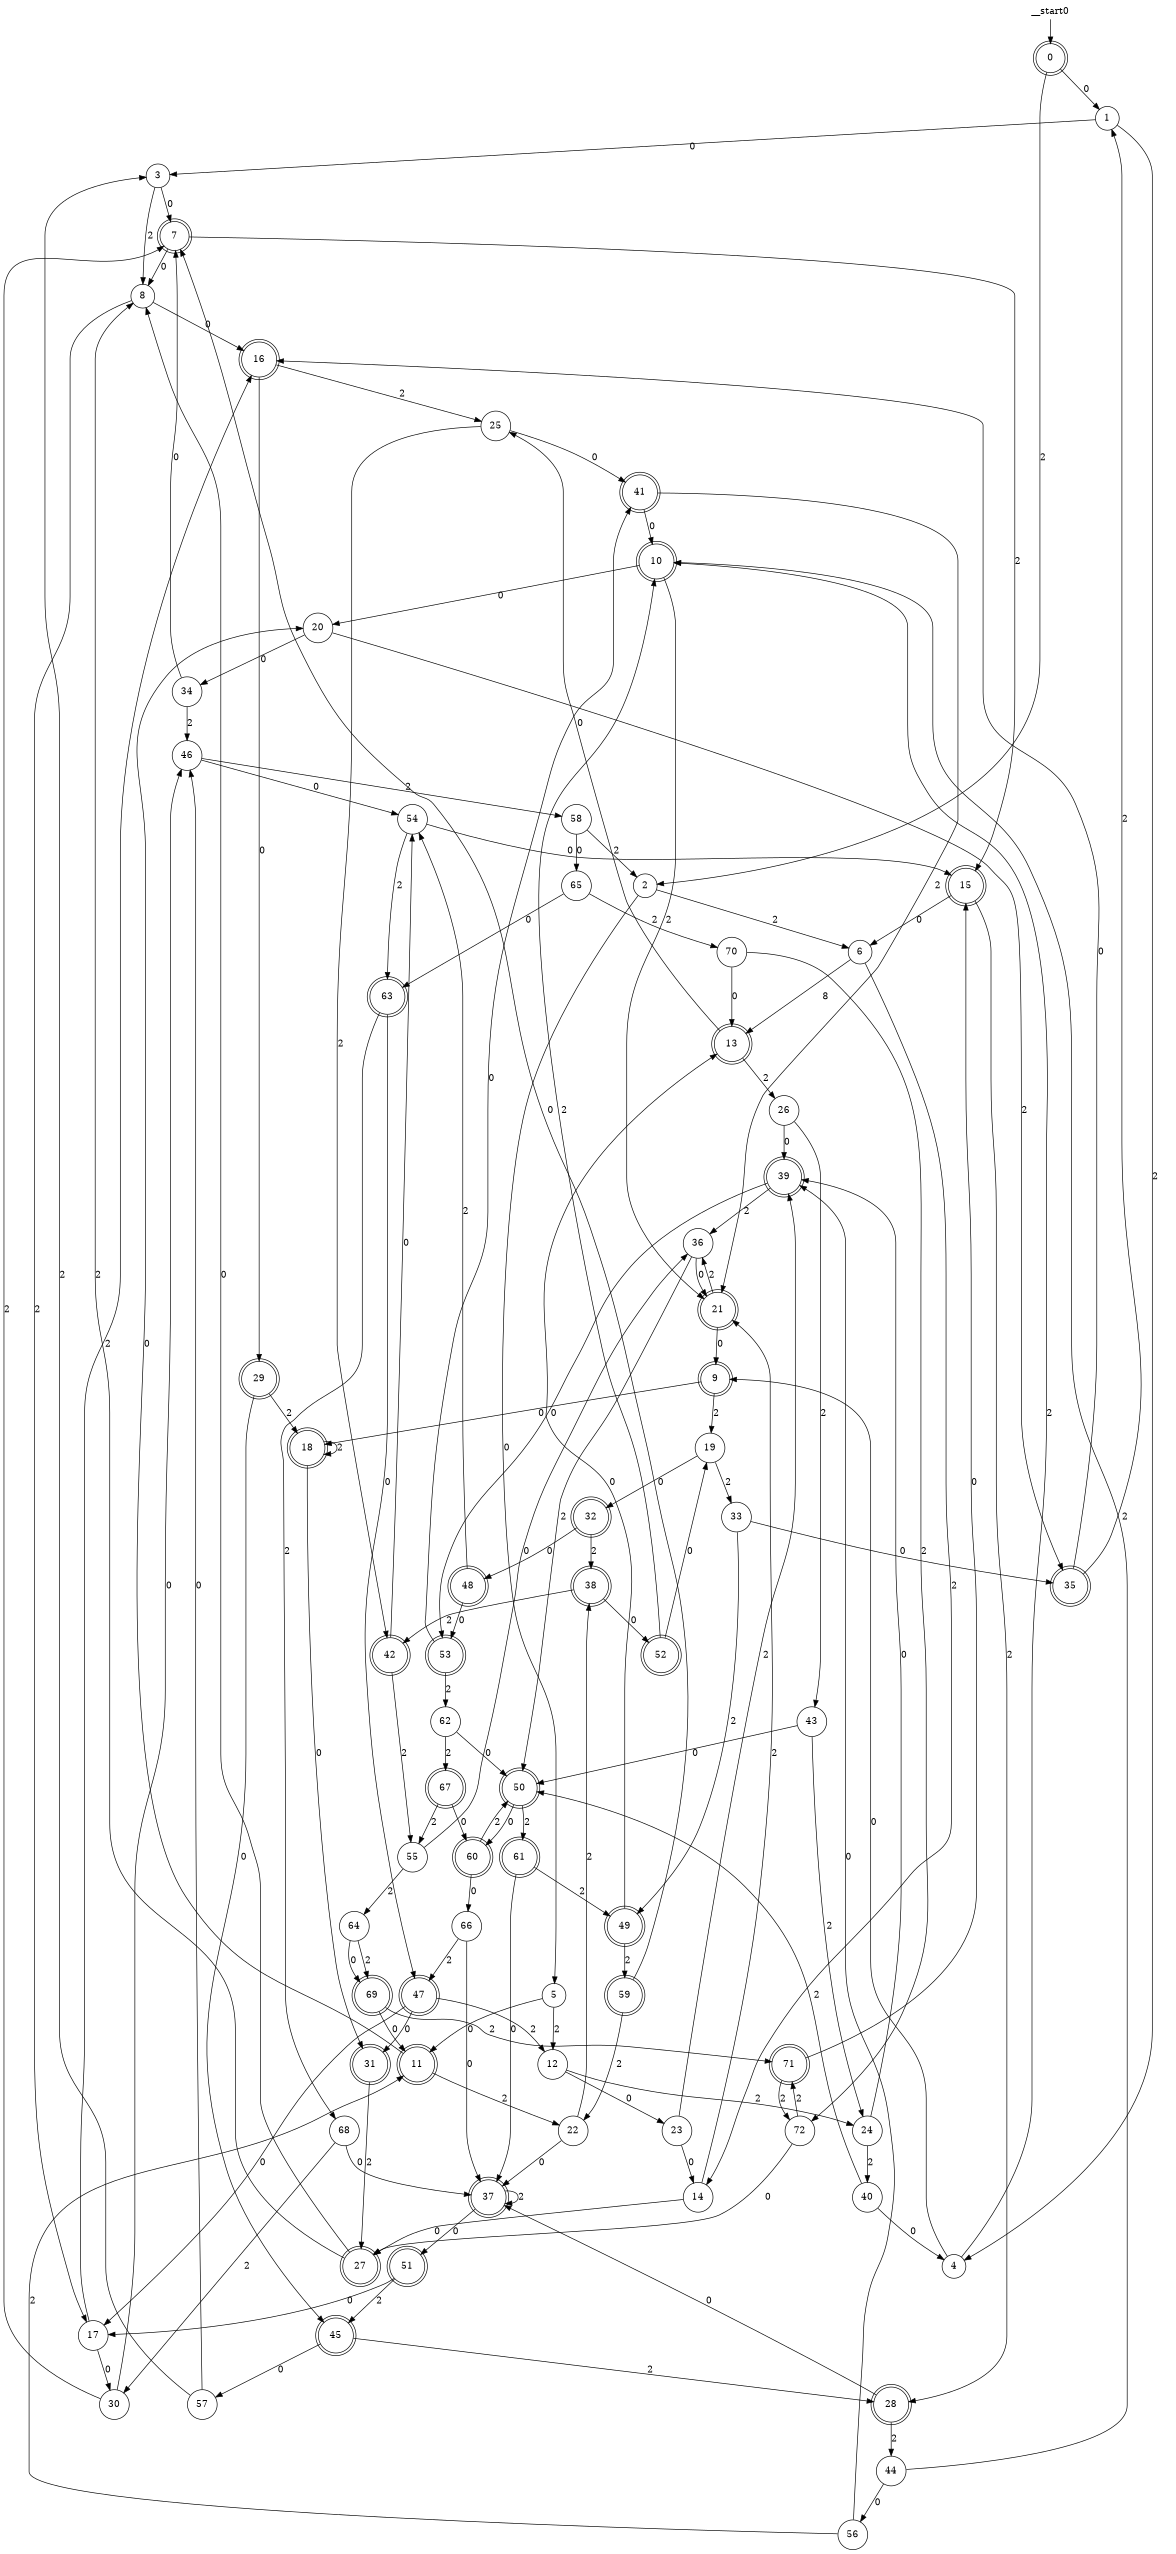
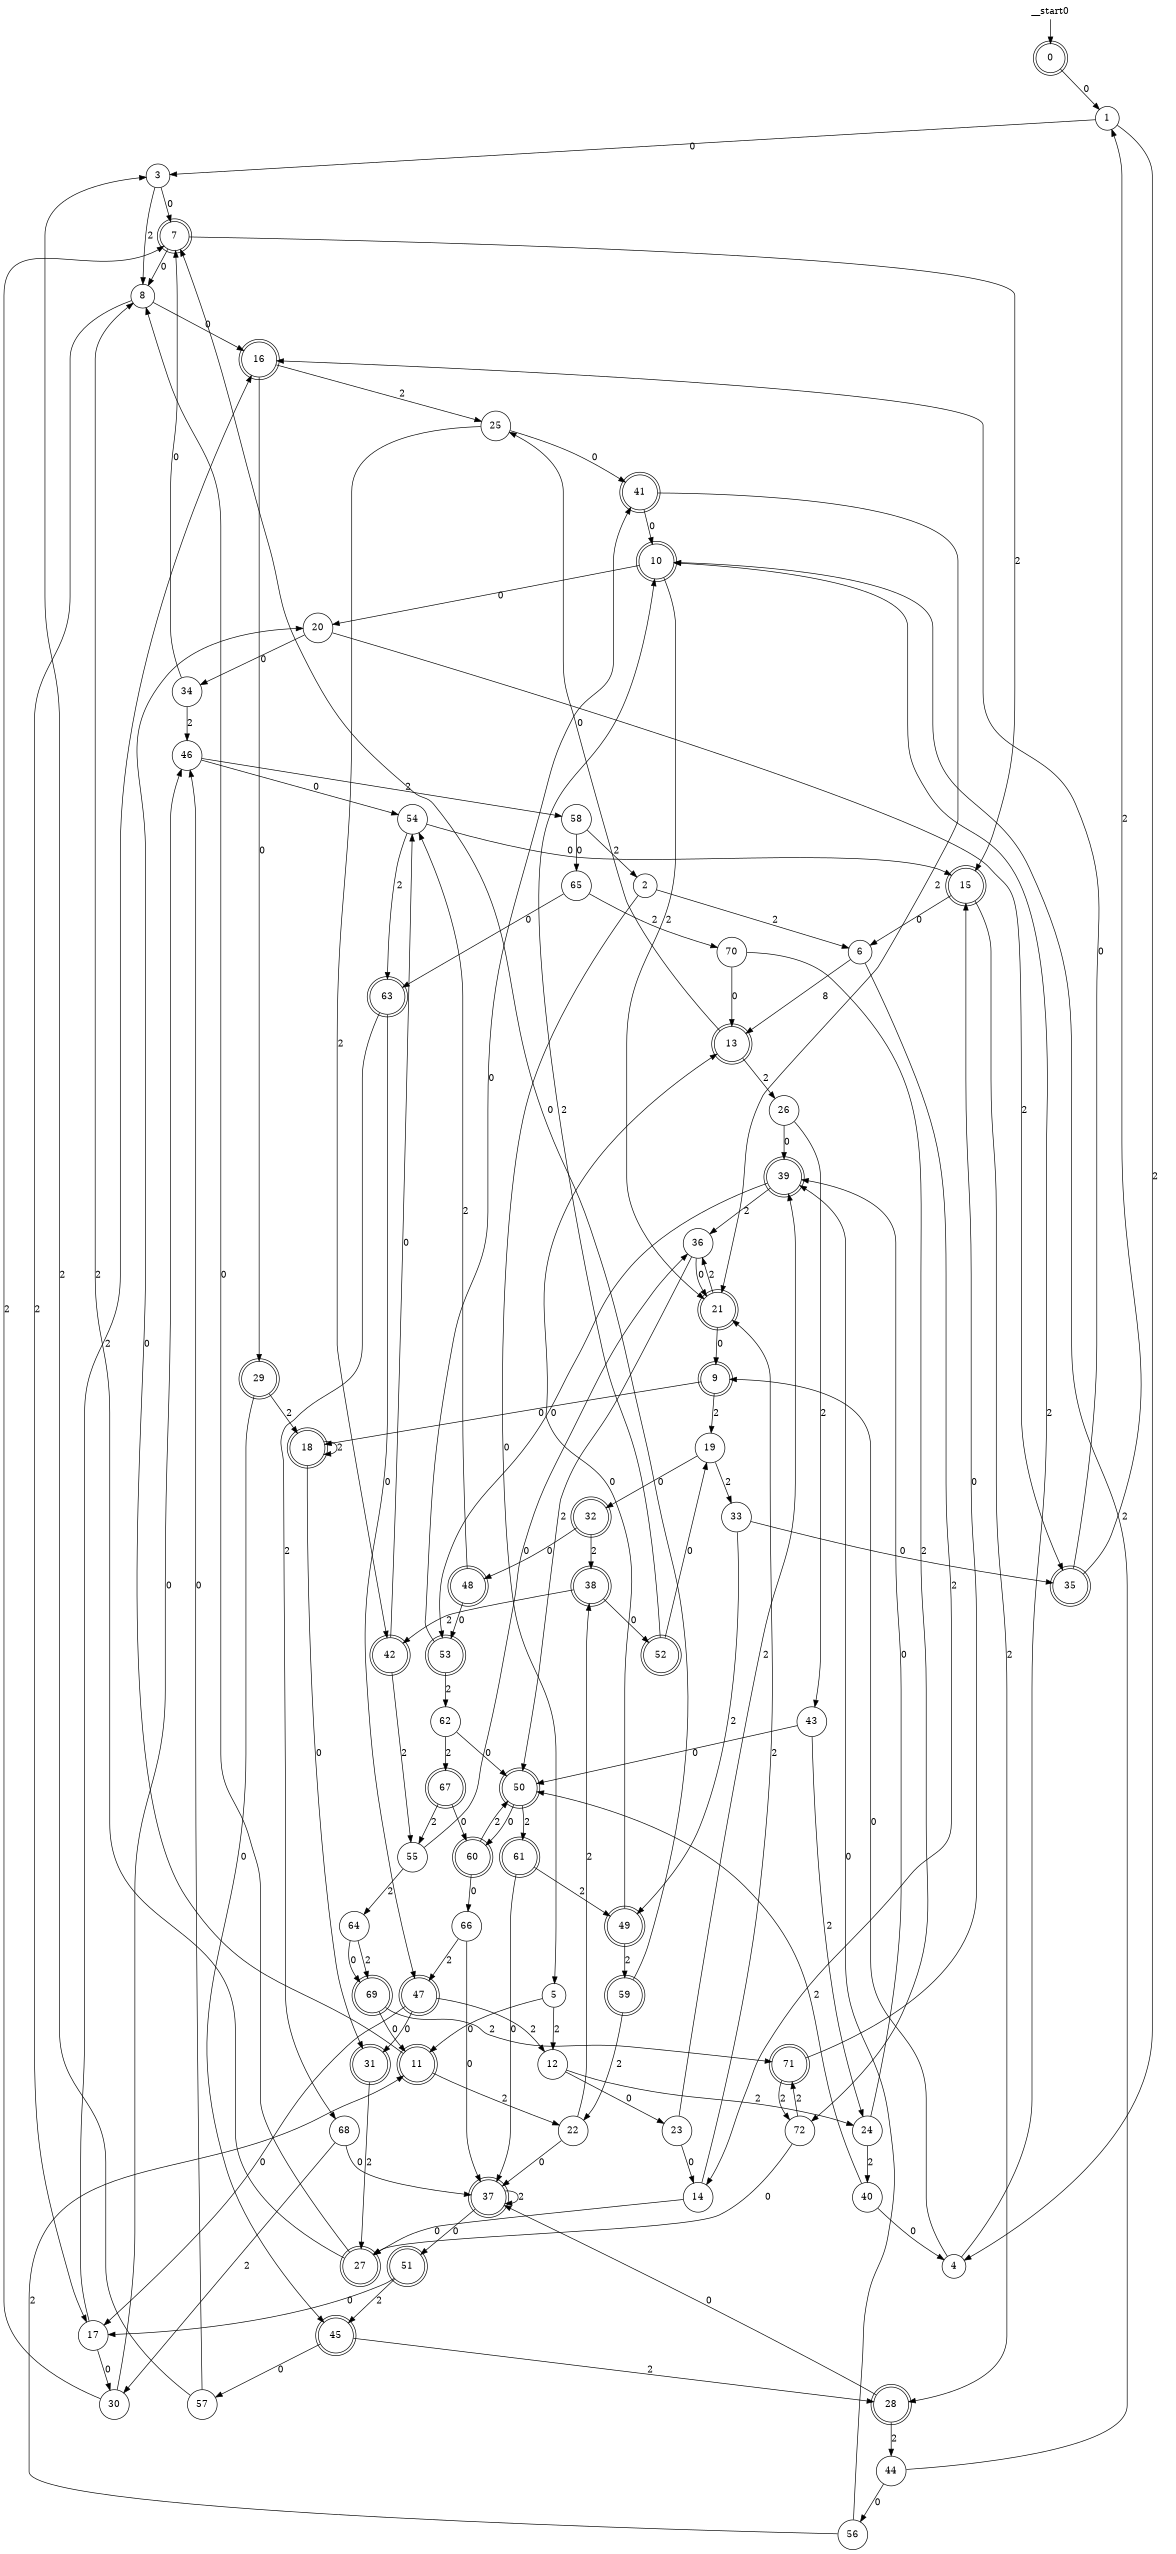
(1040, 603) -> none
